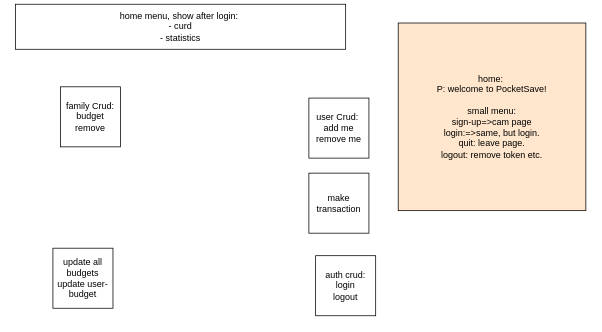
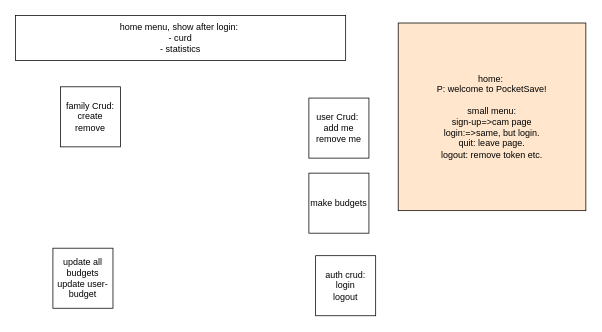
(180, 27) -> (180, 38)
(90, 117) -> (90, 117)
(339, 203) -> (339, 203)
